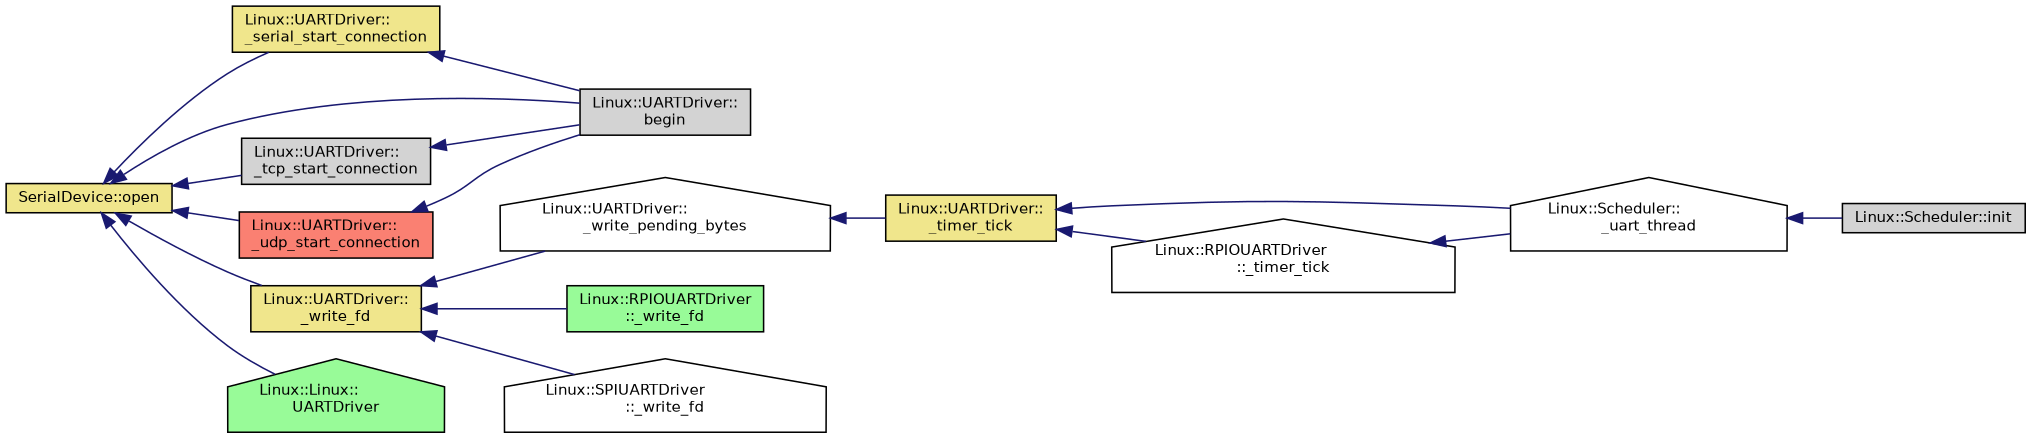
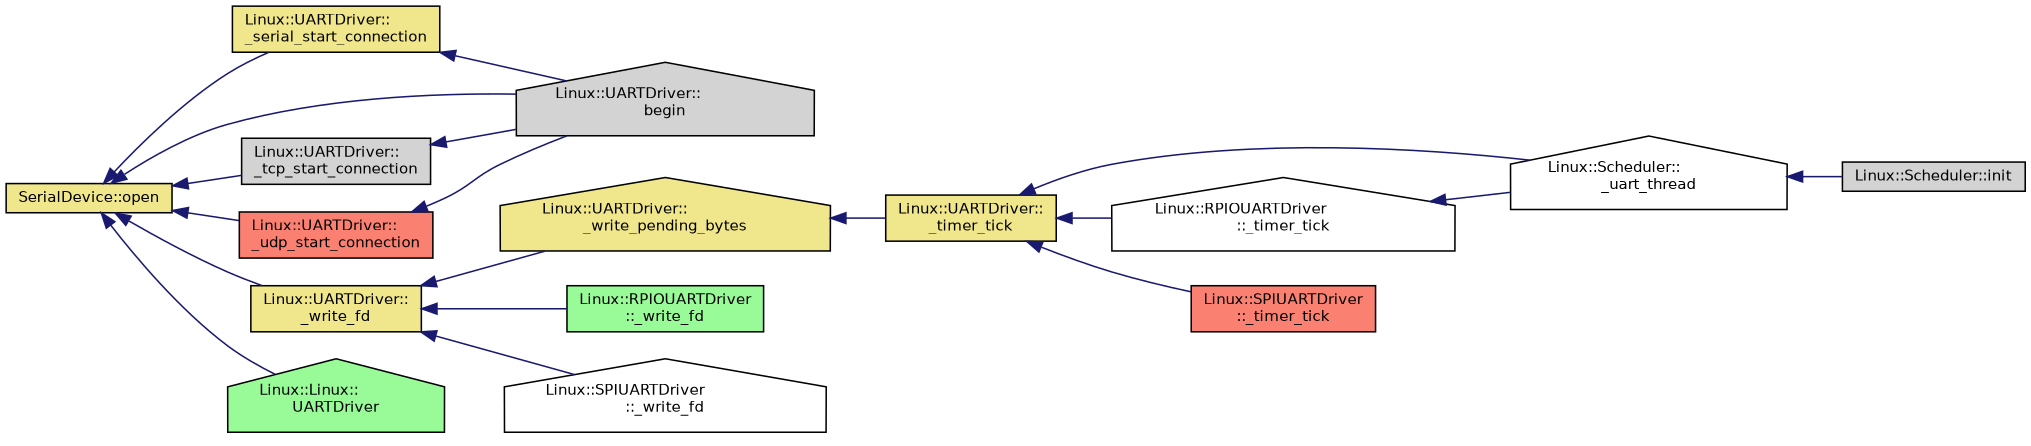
(665, 112) -> (665, 103)
(665, 218) -> (665, 218)
none -> (1283, 309)
